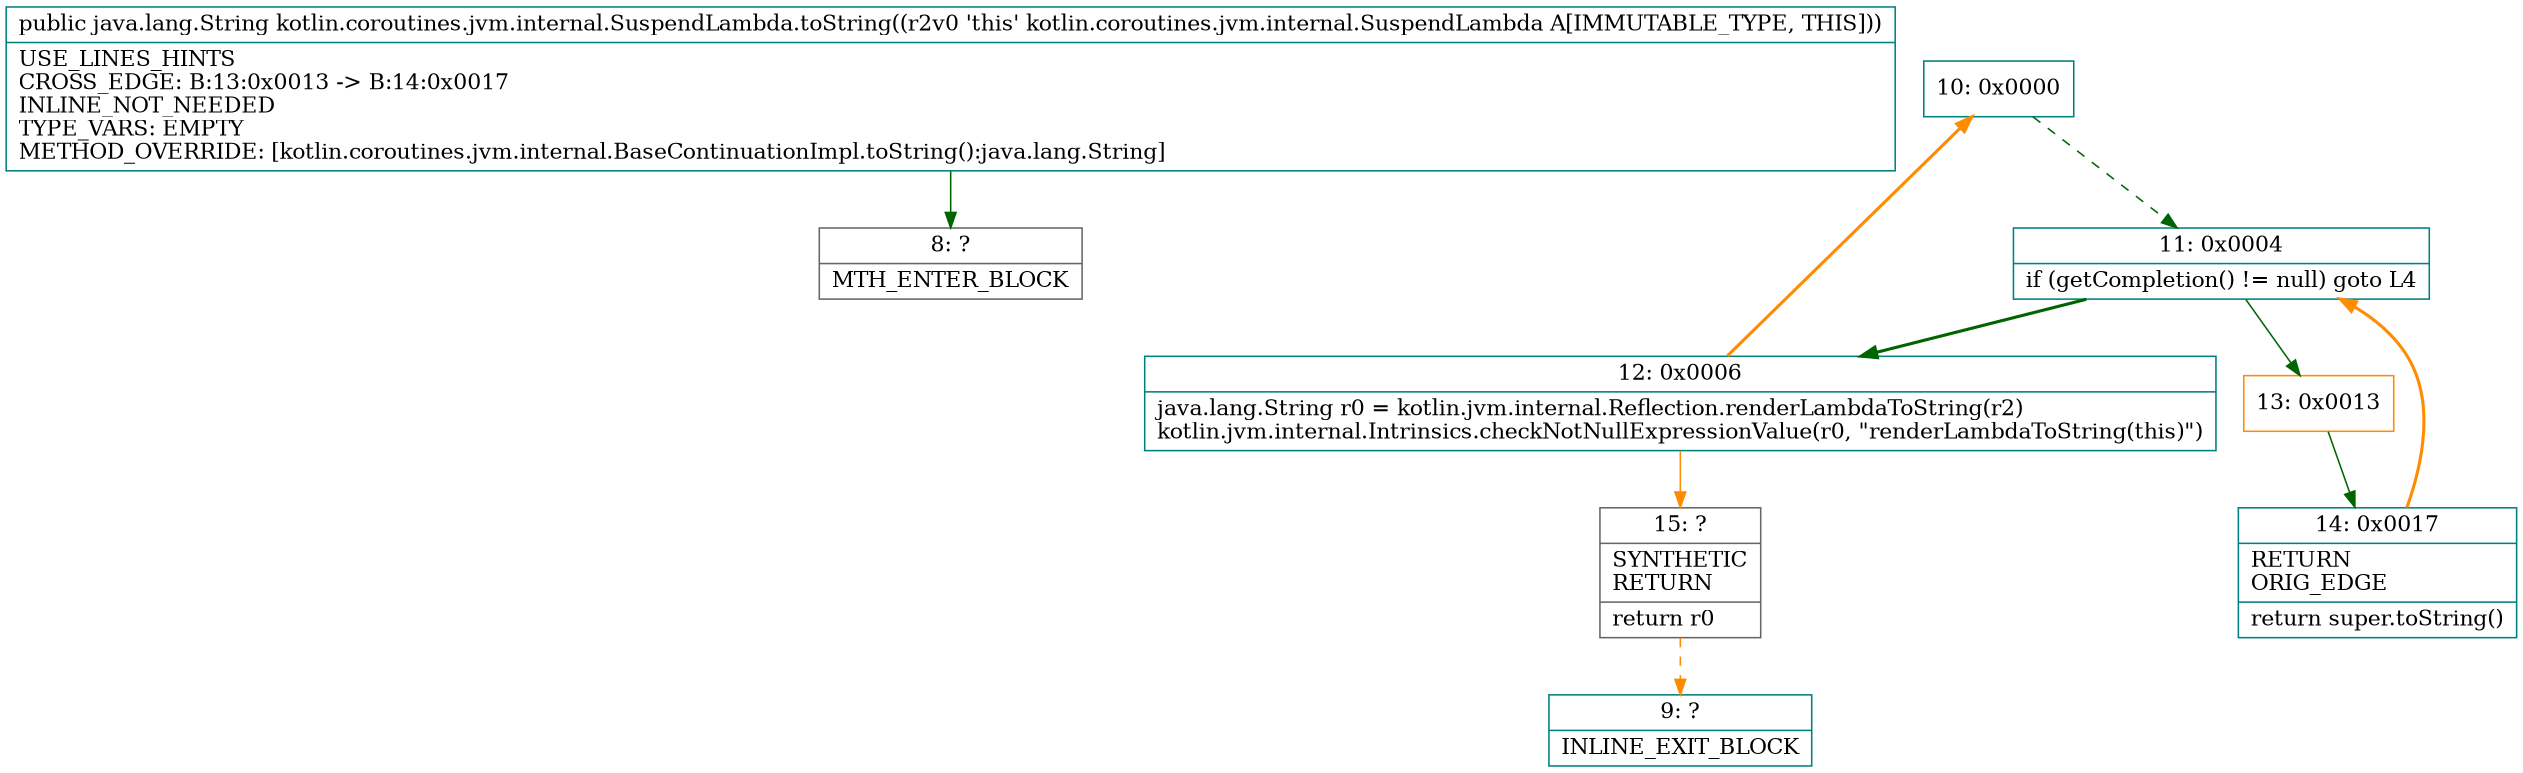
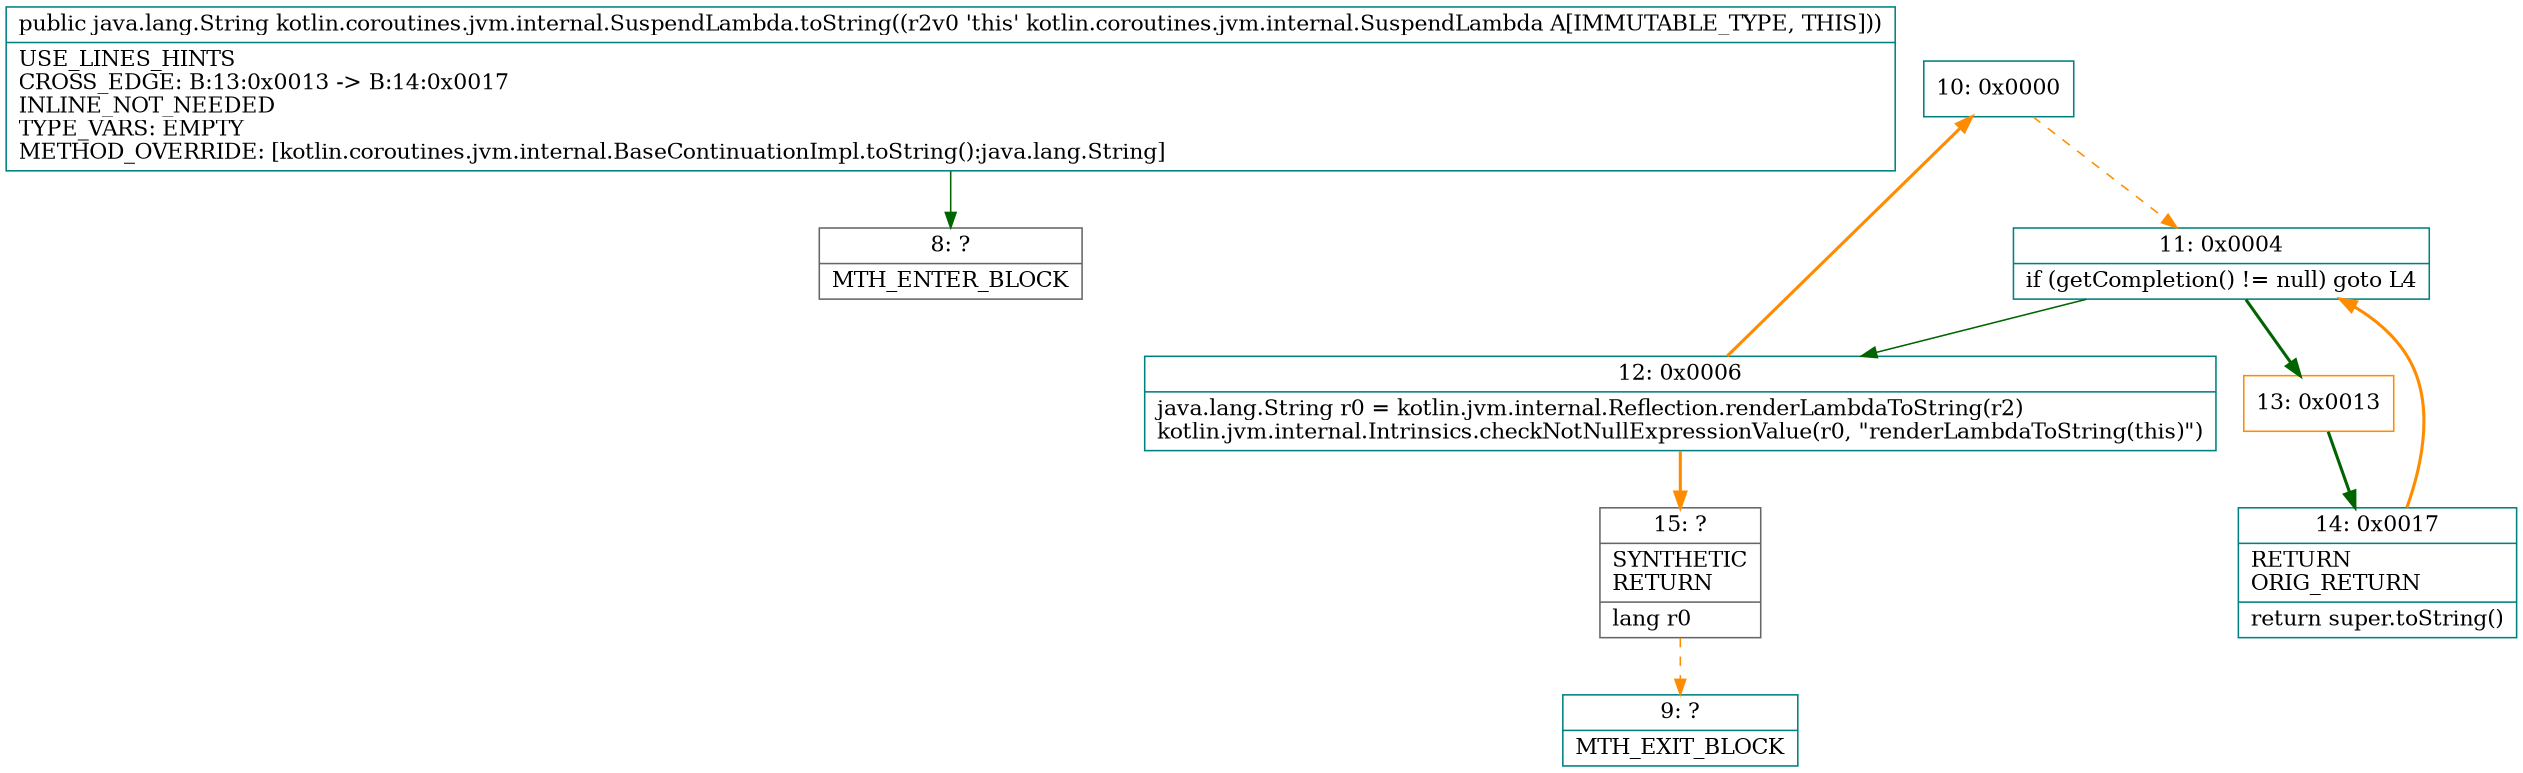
(2099, 168) -> (2099, 168)
(1981, 326) -> (1981, 326)
(2268, 331) -> (2268, 331)
(2339, 462) -> (2339, 462)
(1680, 471) -> (1680, 471)
(2320, 584) -> (2336, 584)
(1664, 619) -> (1652, 619)
(1680, 747) -> (1680, 747)
